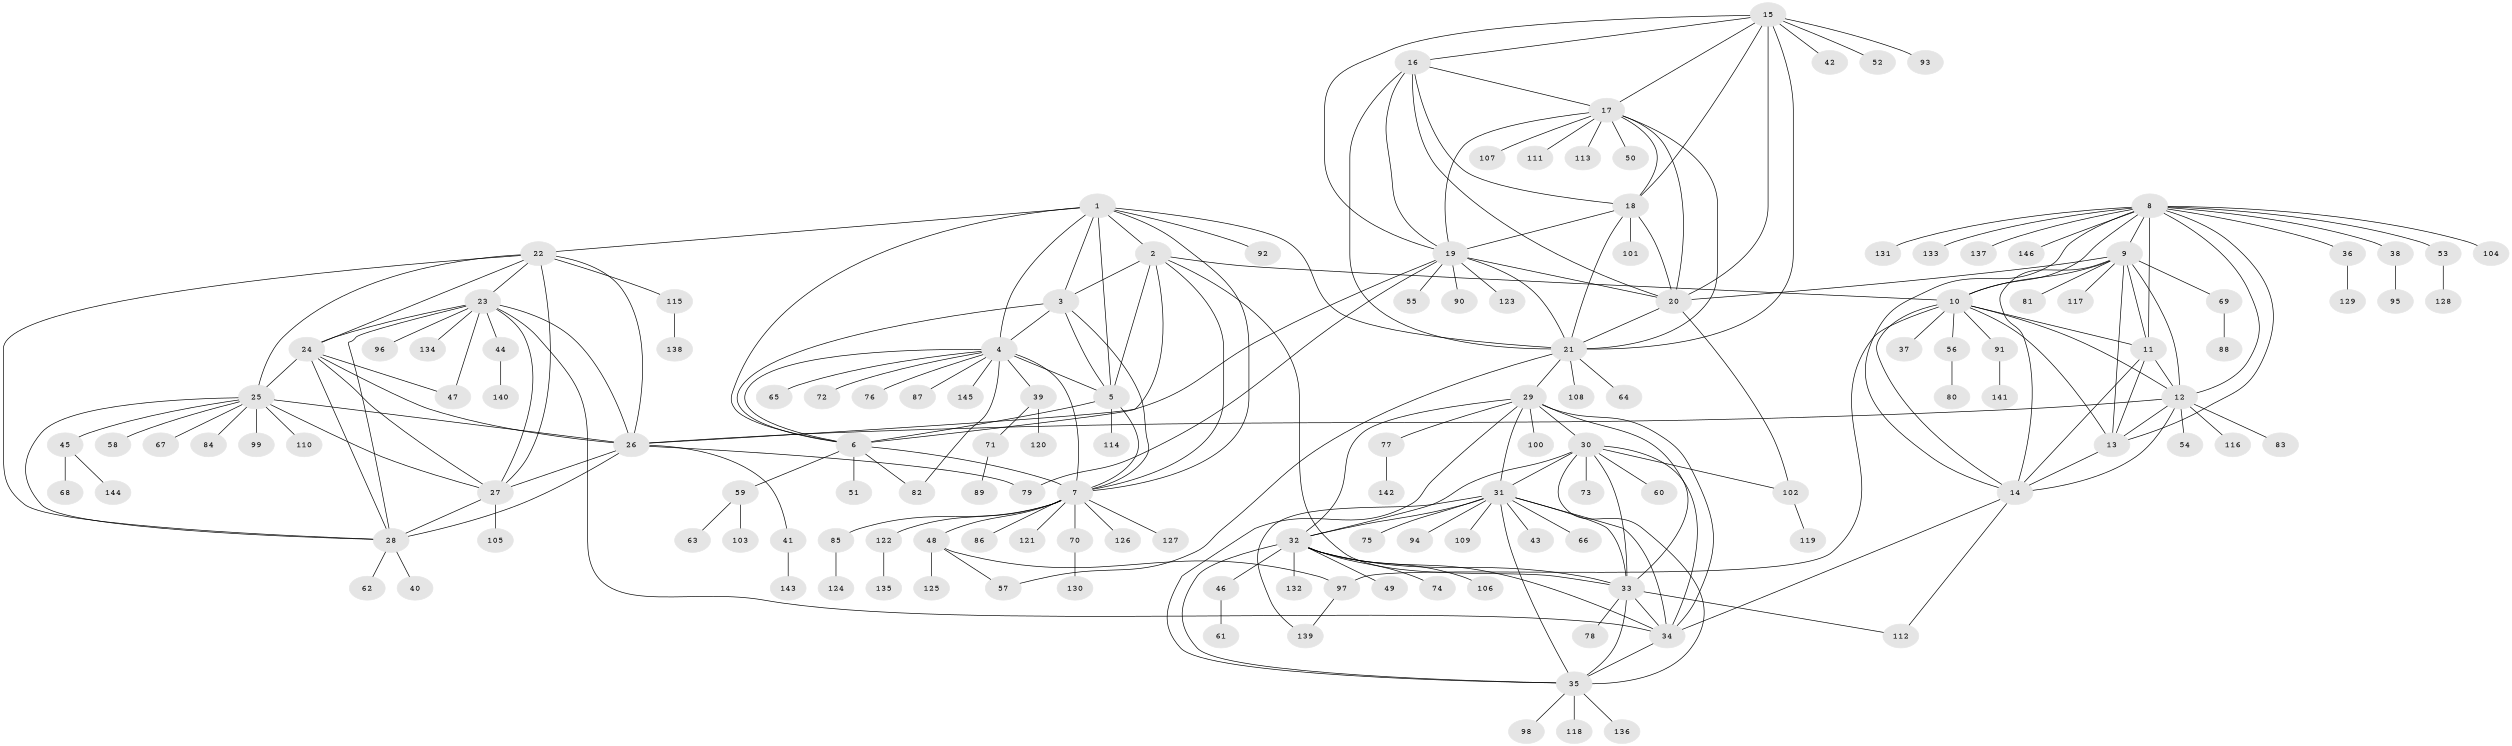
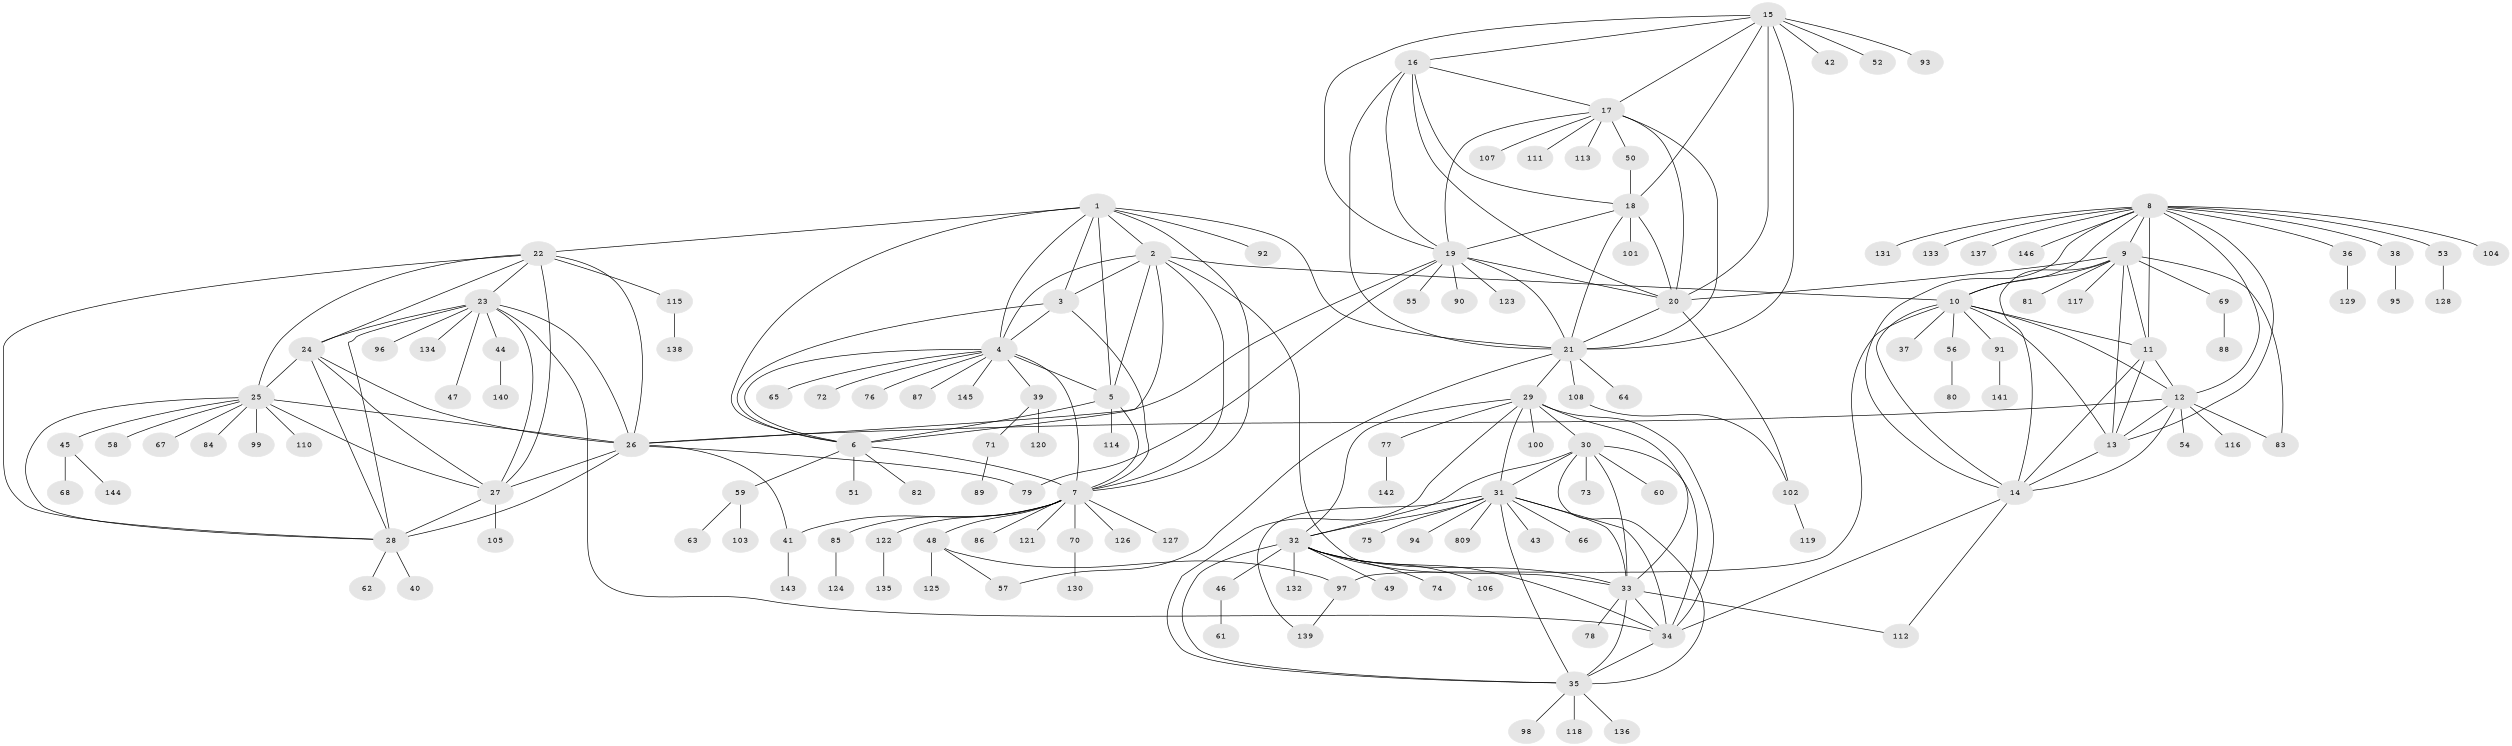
(1656, 151) -> (1631, 182)
(2166, 321) -> (2260, 305)
(1083, 351) -> none
(380, 373) -> none
(963, 437) -> (1057, 278)
(1684, 468) -> (1702, 415)
none -> (892, 516)
(1463, 540) -> (1463, 540)
